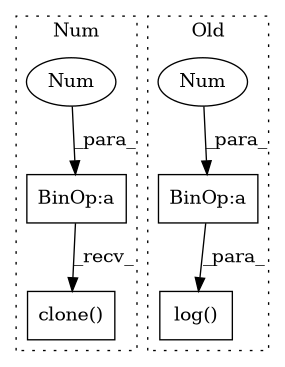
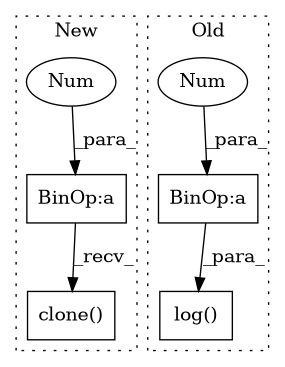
(77, 32) -> (77, 32)
